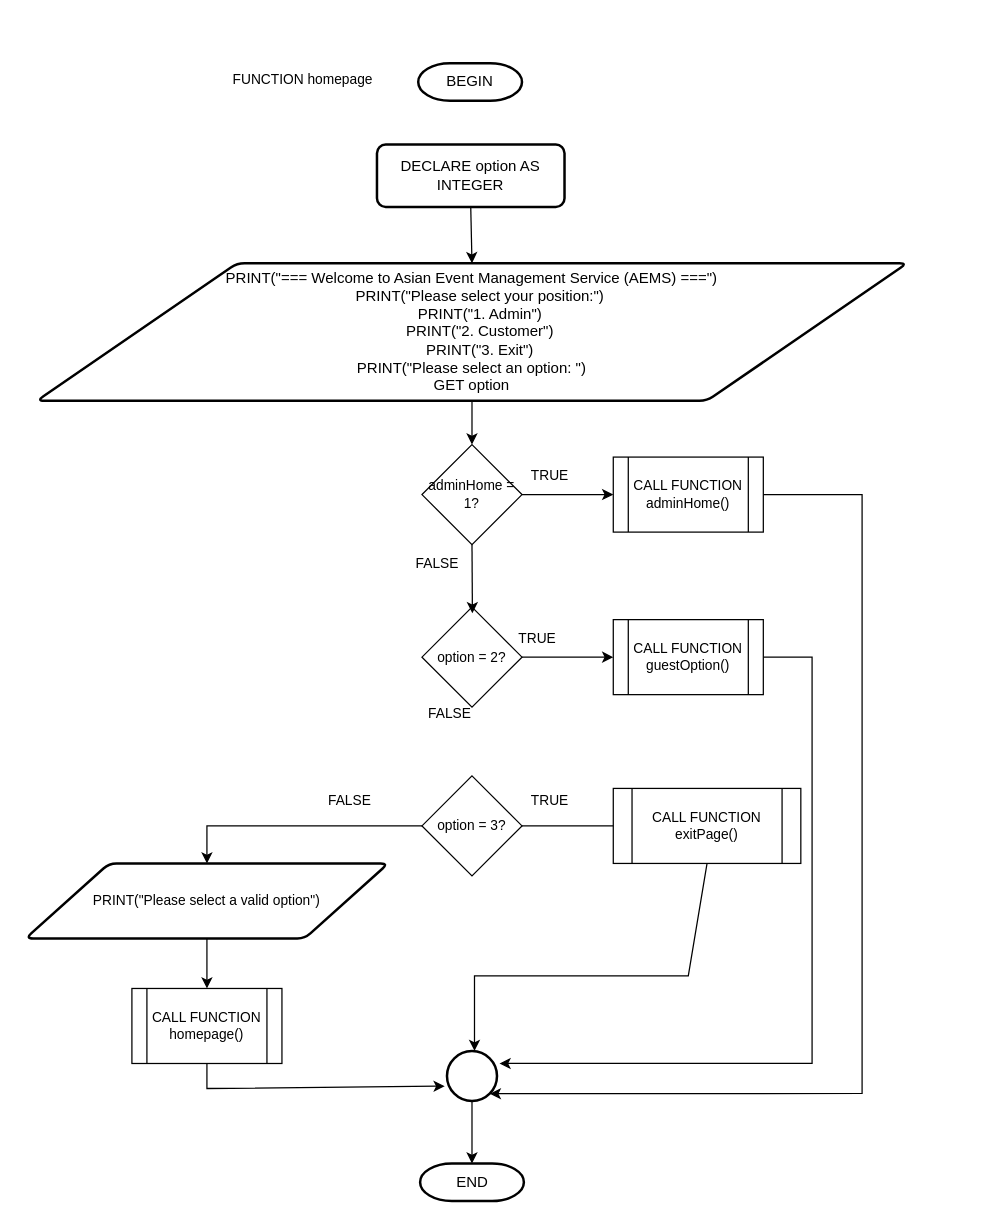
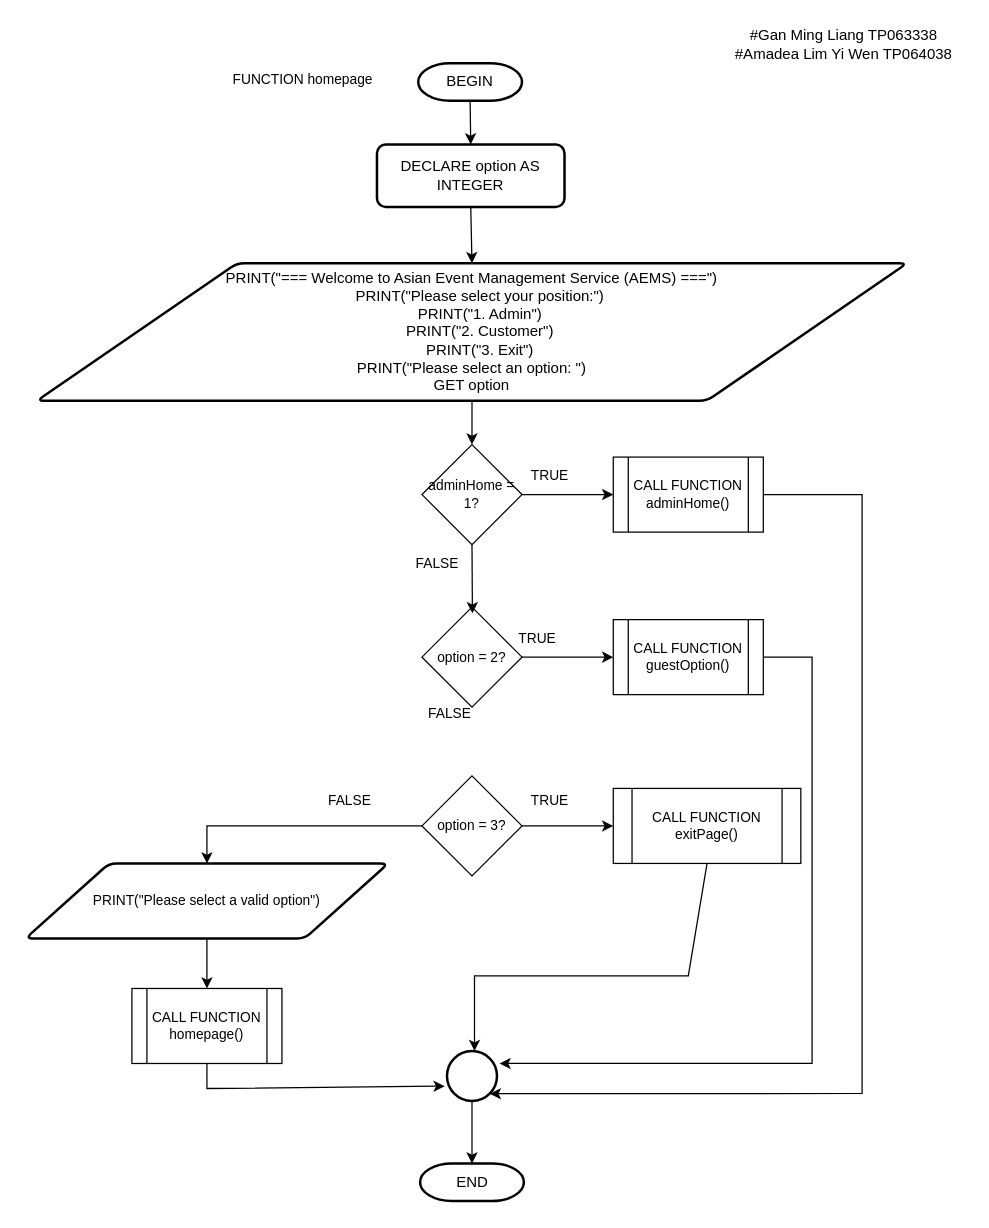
none -> (843, 44)
none -> (470, 118)
(606, 826) -> (603, 826)
